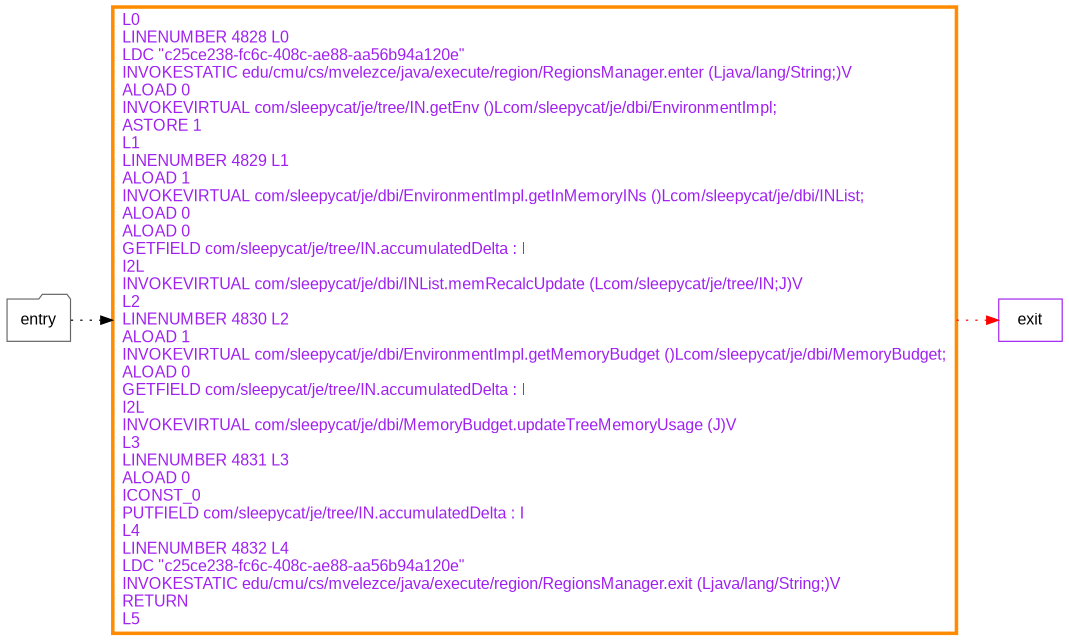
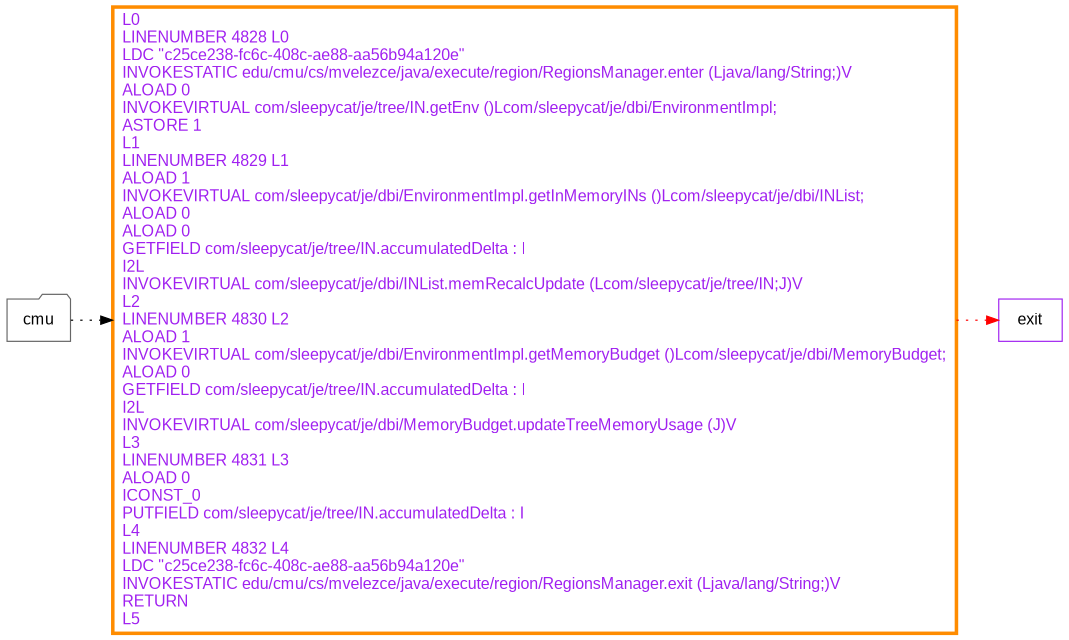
(39, 320) -> (39, 320)
